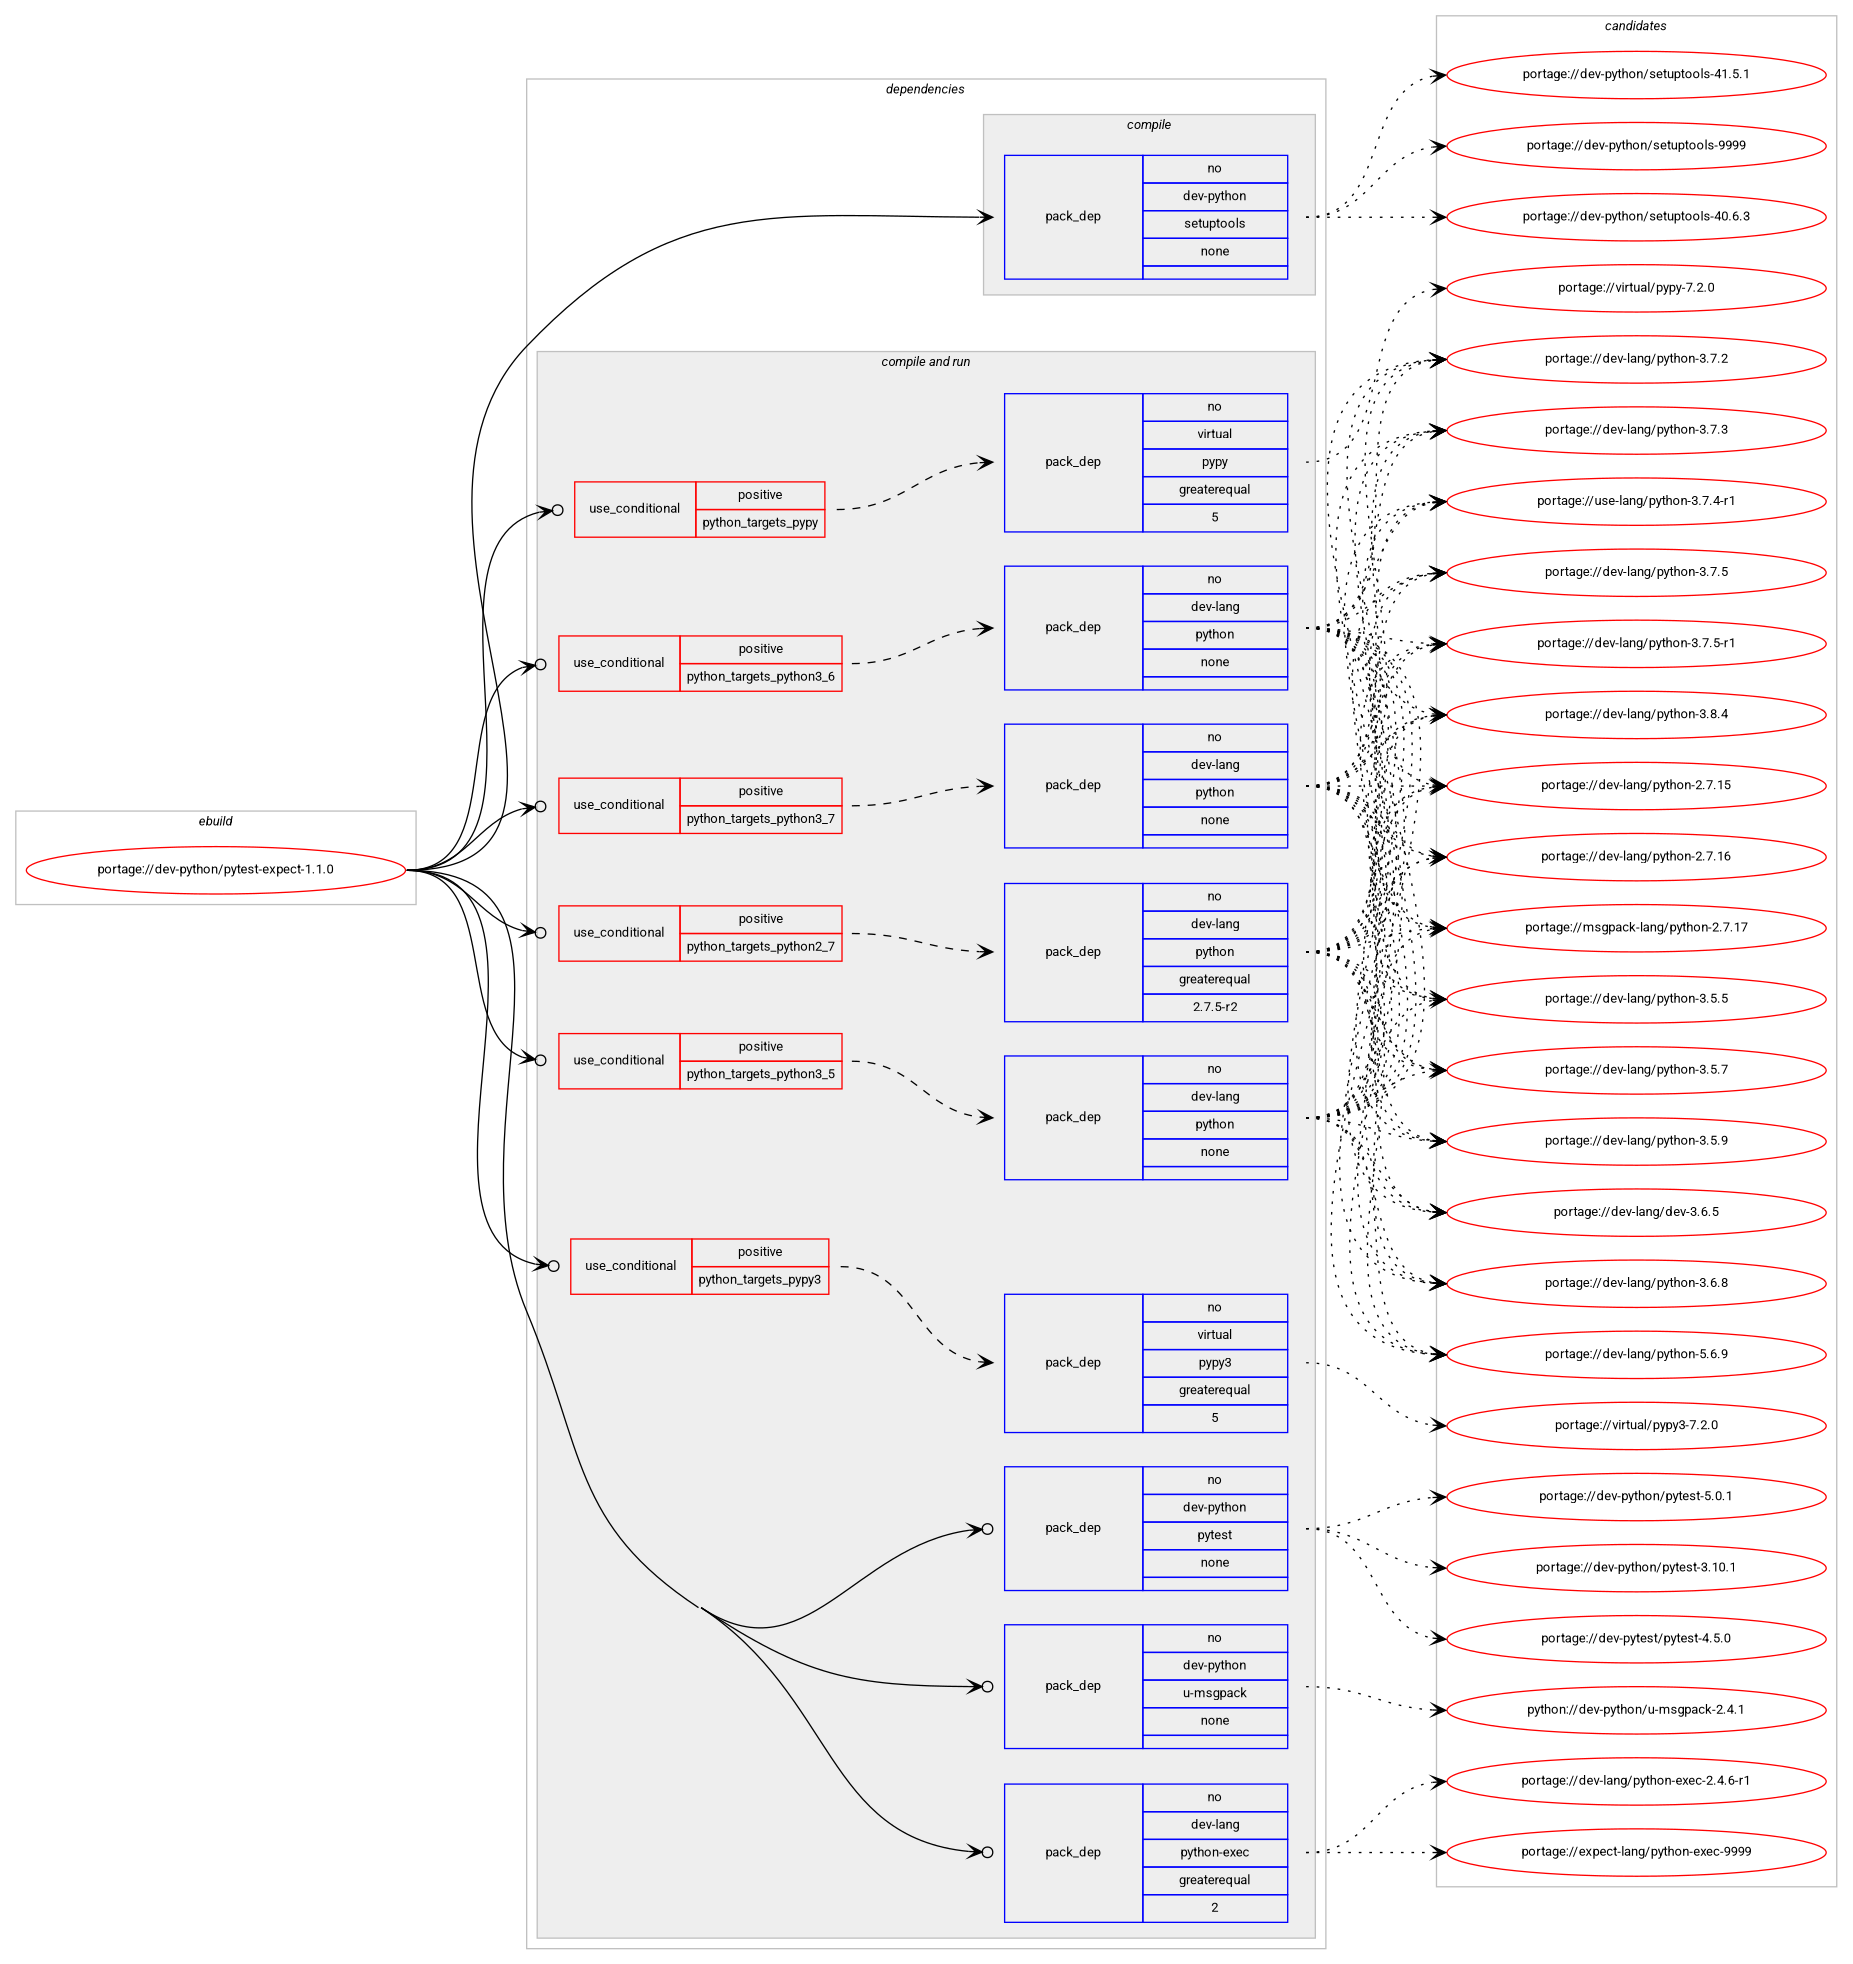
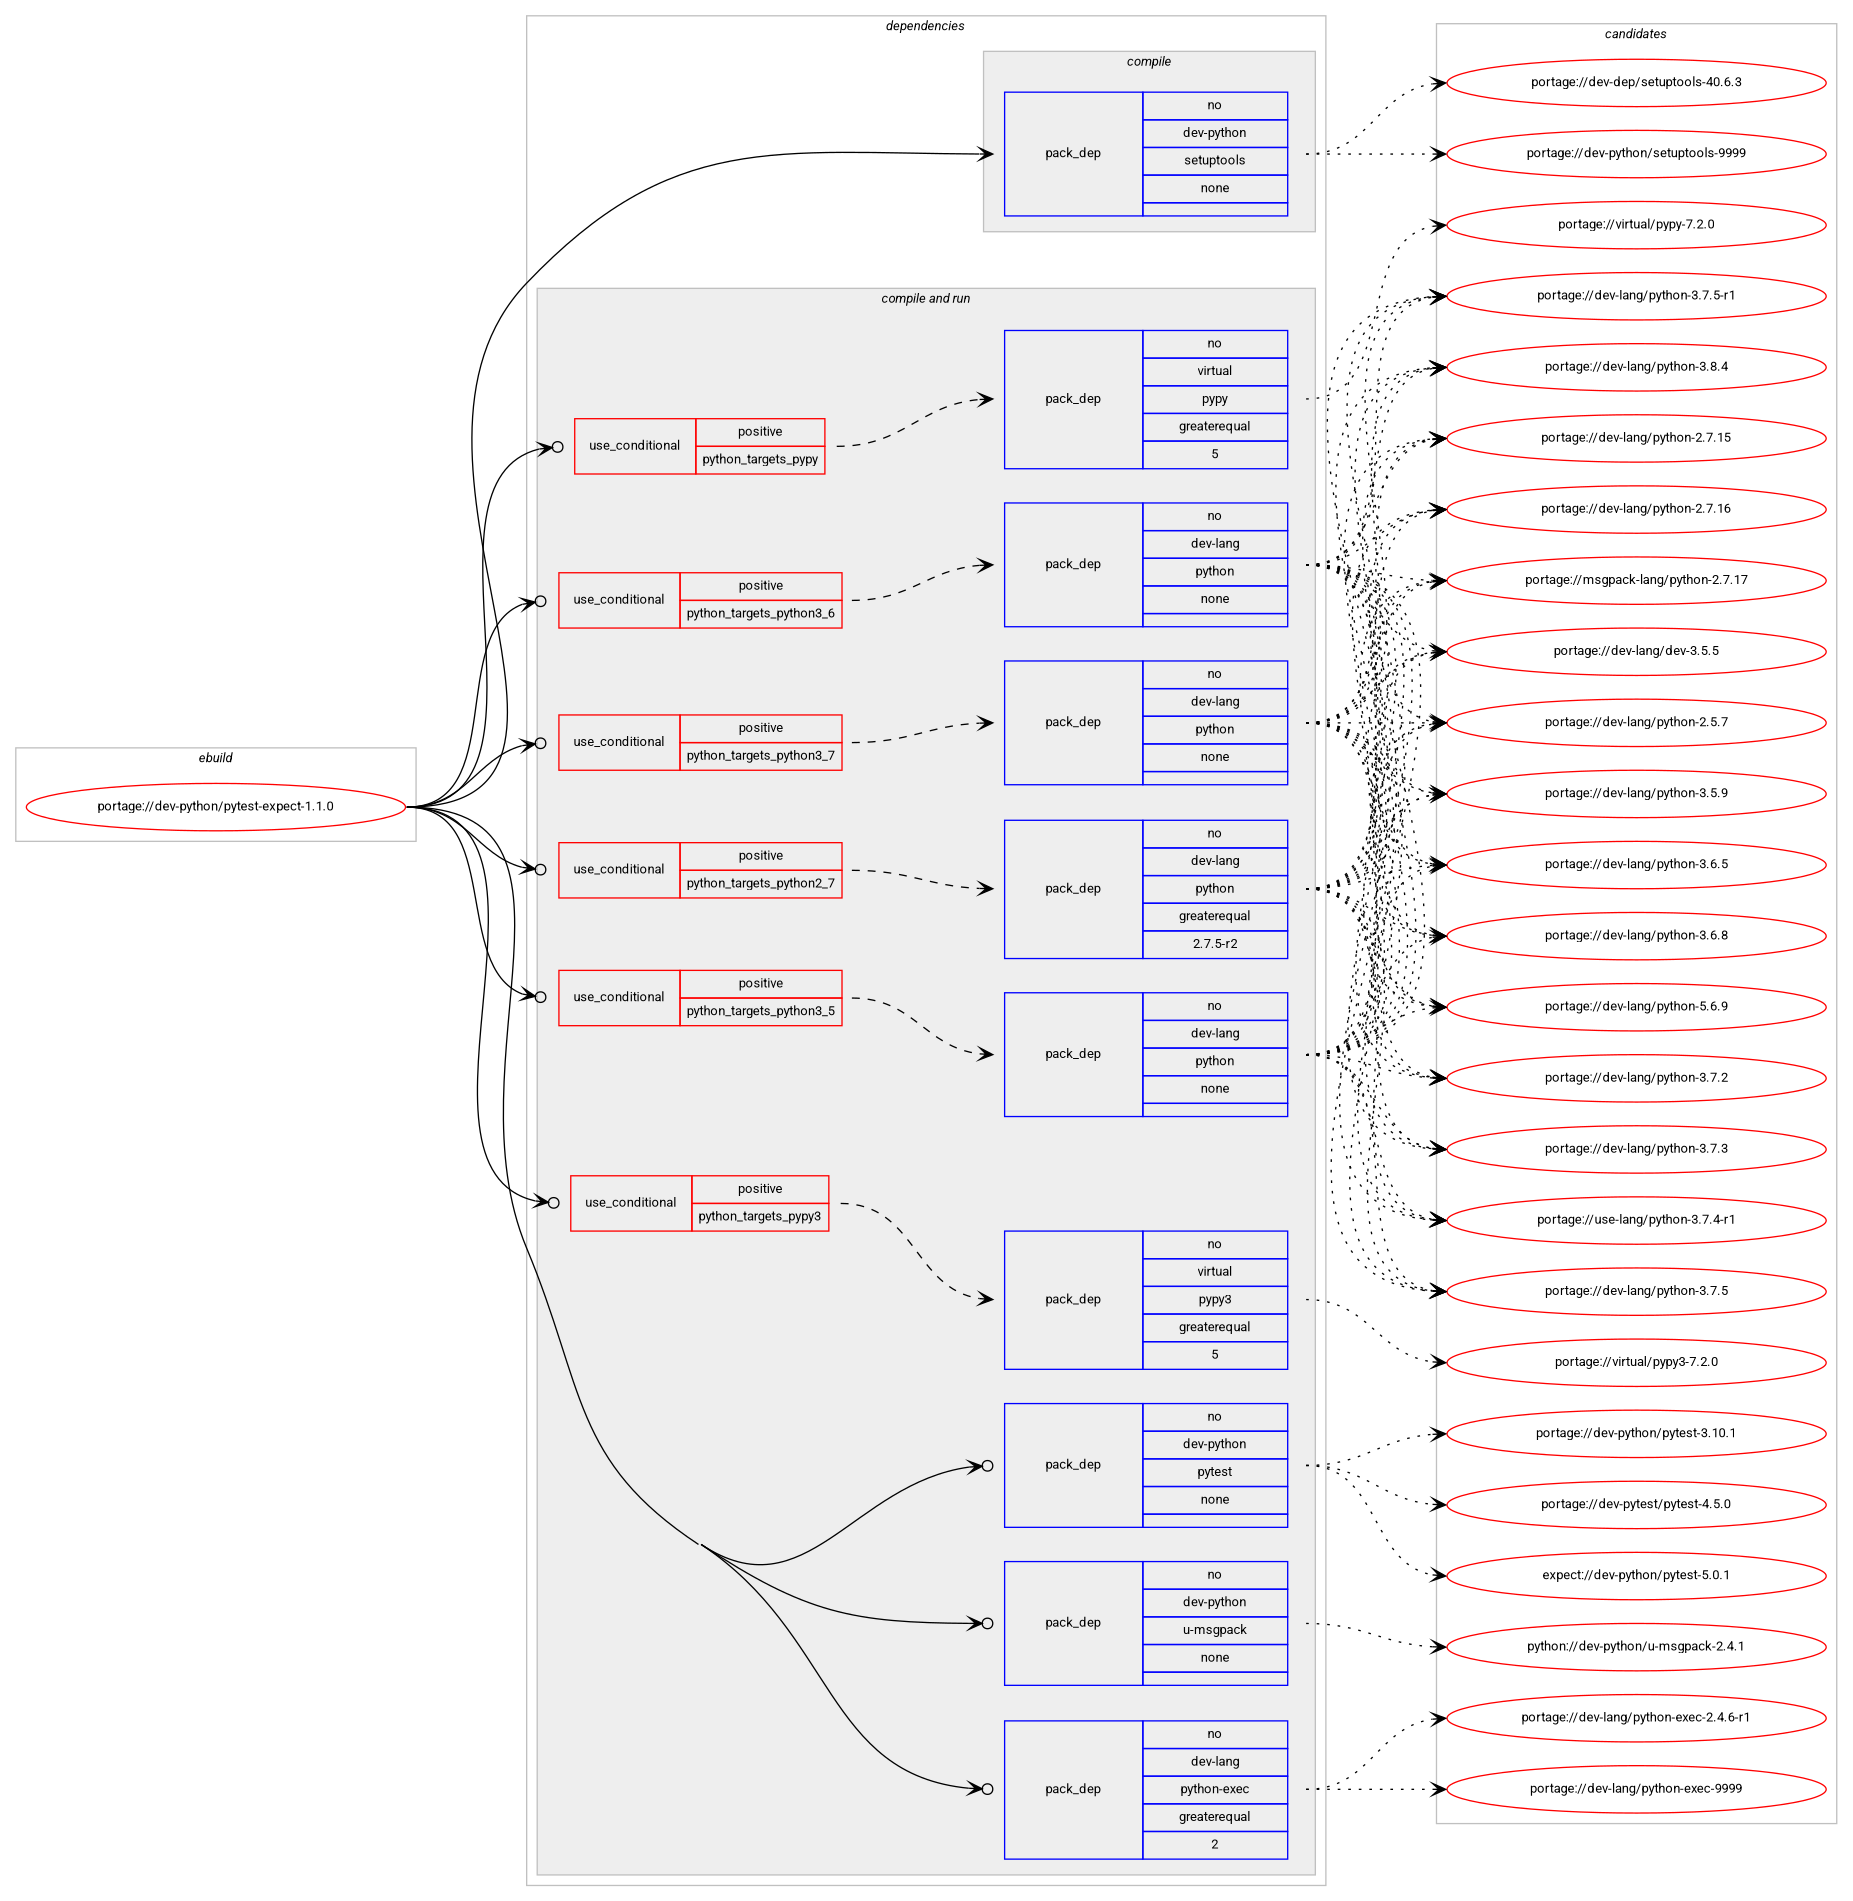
(1637, 75) -> none
(1637, 217) -> (1637, 83)
(1637, 999) -> (1637, 652)
(1637, 1070) -> (1637, 723)
(1637, 1213) -> (1637, 865)
(1637, 1497) -> (1637, 1576)
(1637, 1853) -> (1637, 1789)
